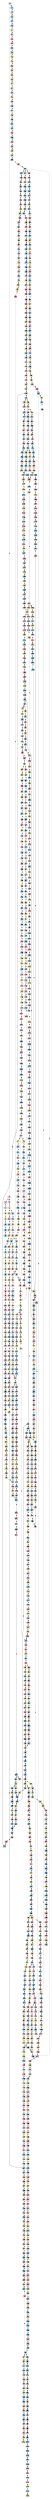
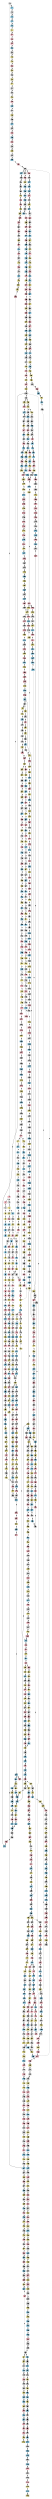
(25, 216) -> (26, 213)
